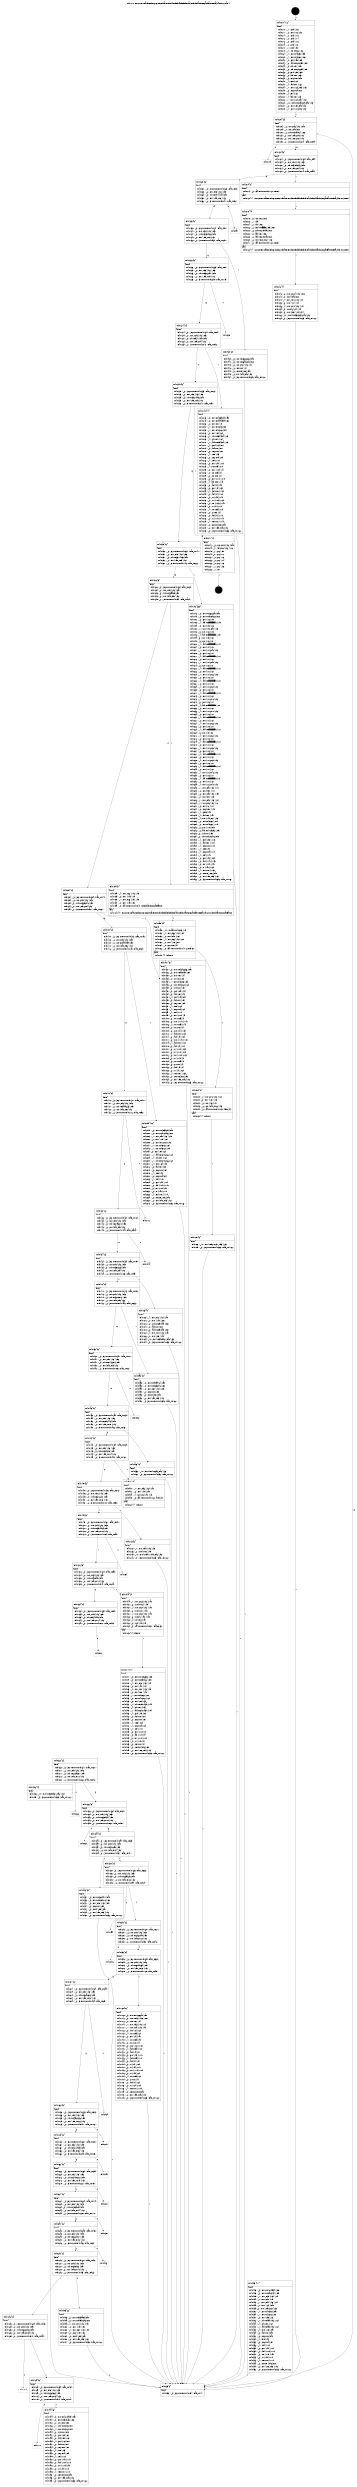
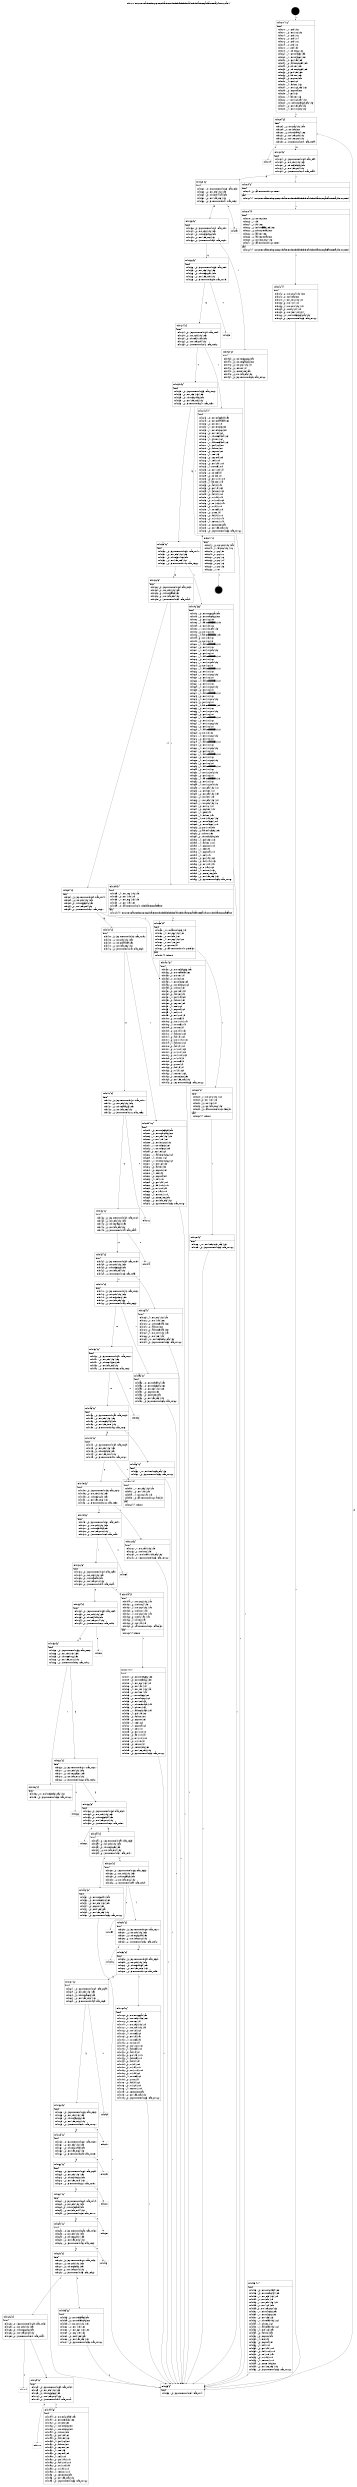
none -> (70, 1653)
